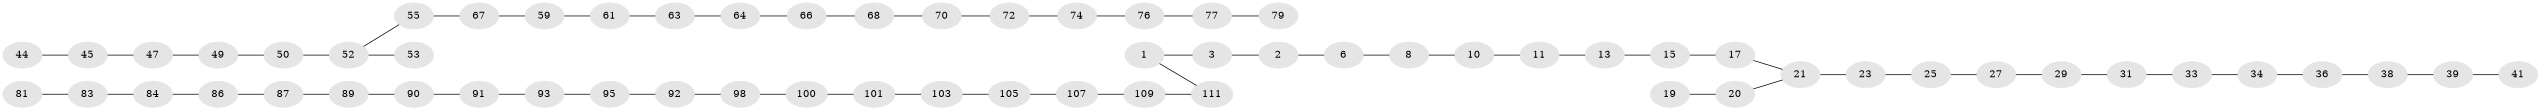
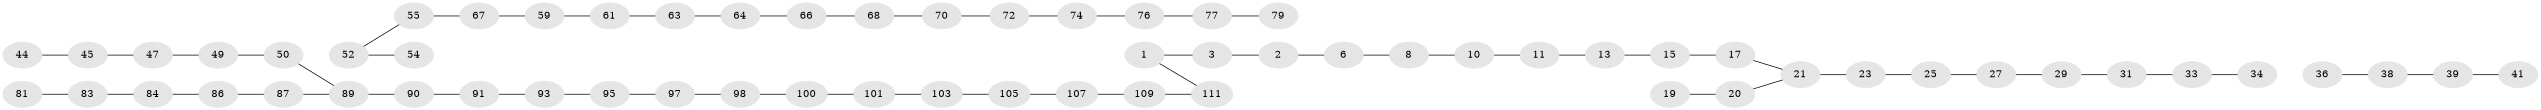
(316, 55) -> (316, 75)
(414, 55) -> (414, 55)
(2290, 75) -> none
(675, 94) -> (675, 94)
